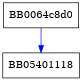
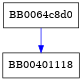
(41, 65) -> (41, 65)
